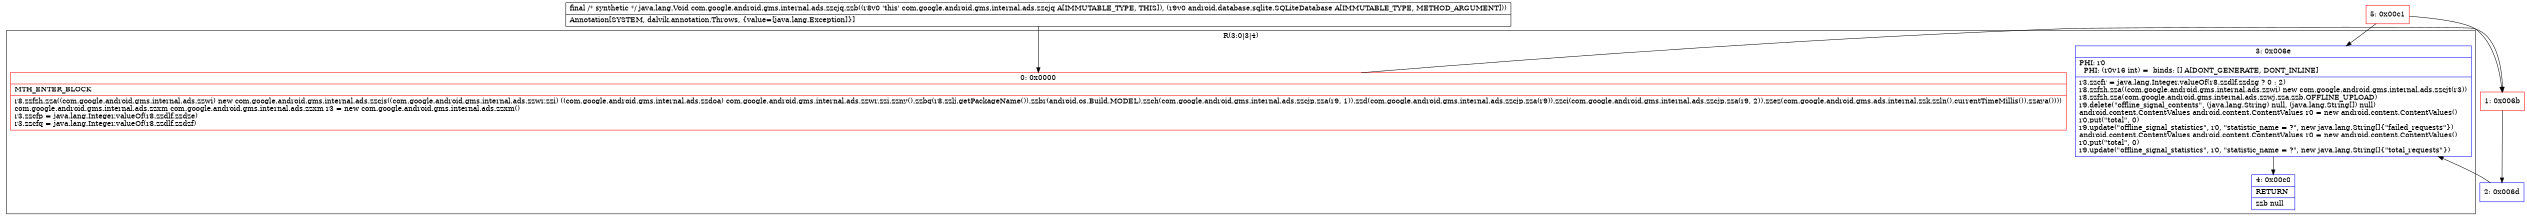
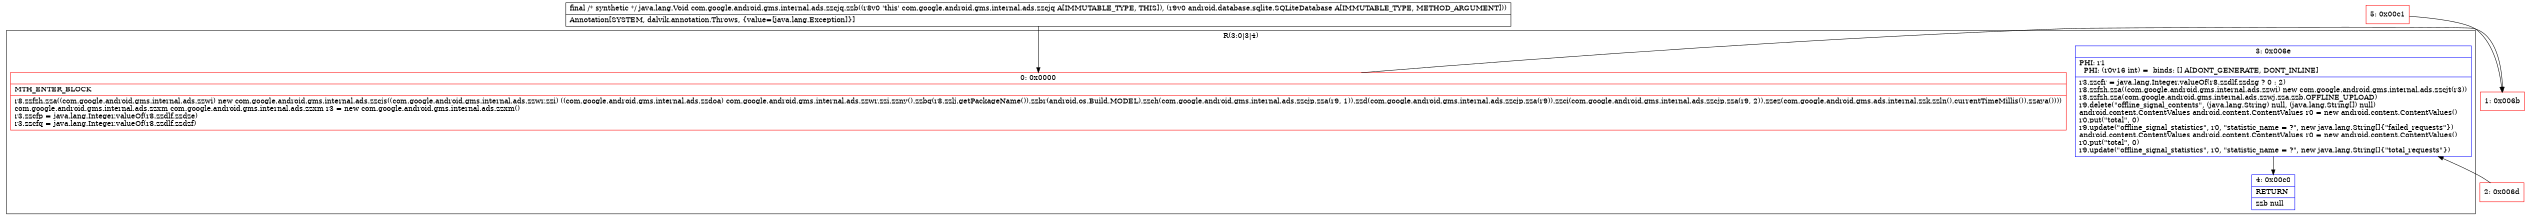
(2363, 34) -> none
(2094, 63) -> (2094, 63)
(2502, 144) -> none
(2502, 192) -> (2502, 192)
